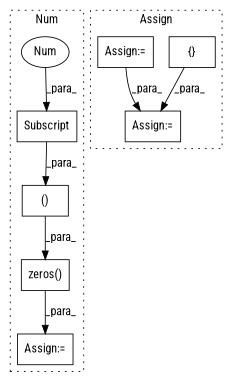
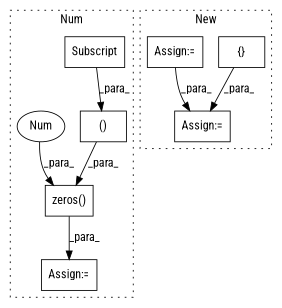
(156, 20) -> (206, 20)
(46, 85) -> (41, 161)
